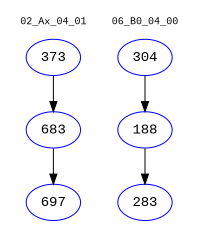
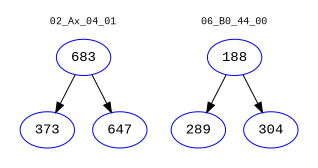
(146, 22) -> (235, 22)
(53, 89) -> (68, 89)
(145, 89) -> (250, 89)
(53, 202) -> (120, 130)
(145, 202) -> (198, 130)
